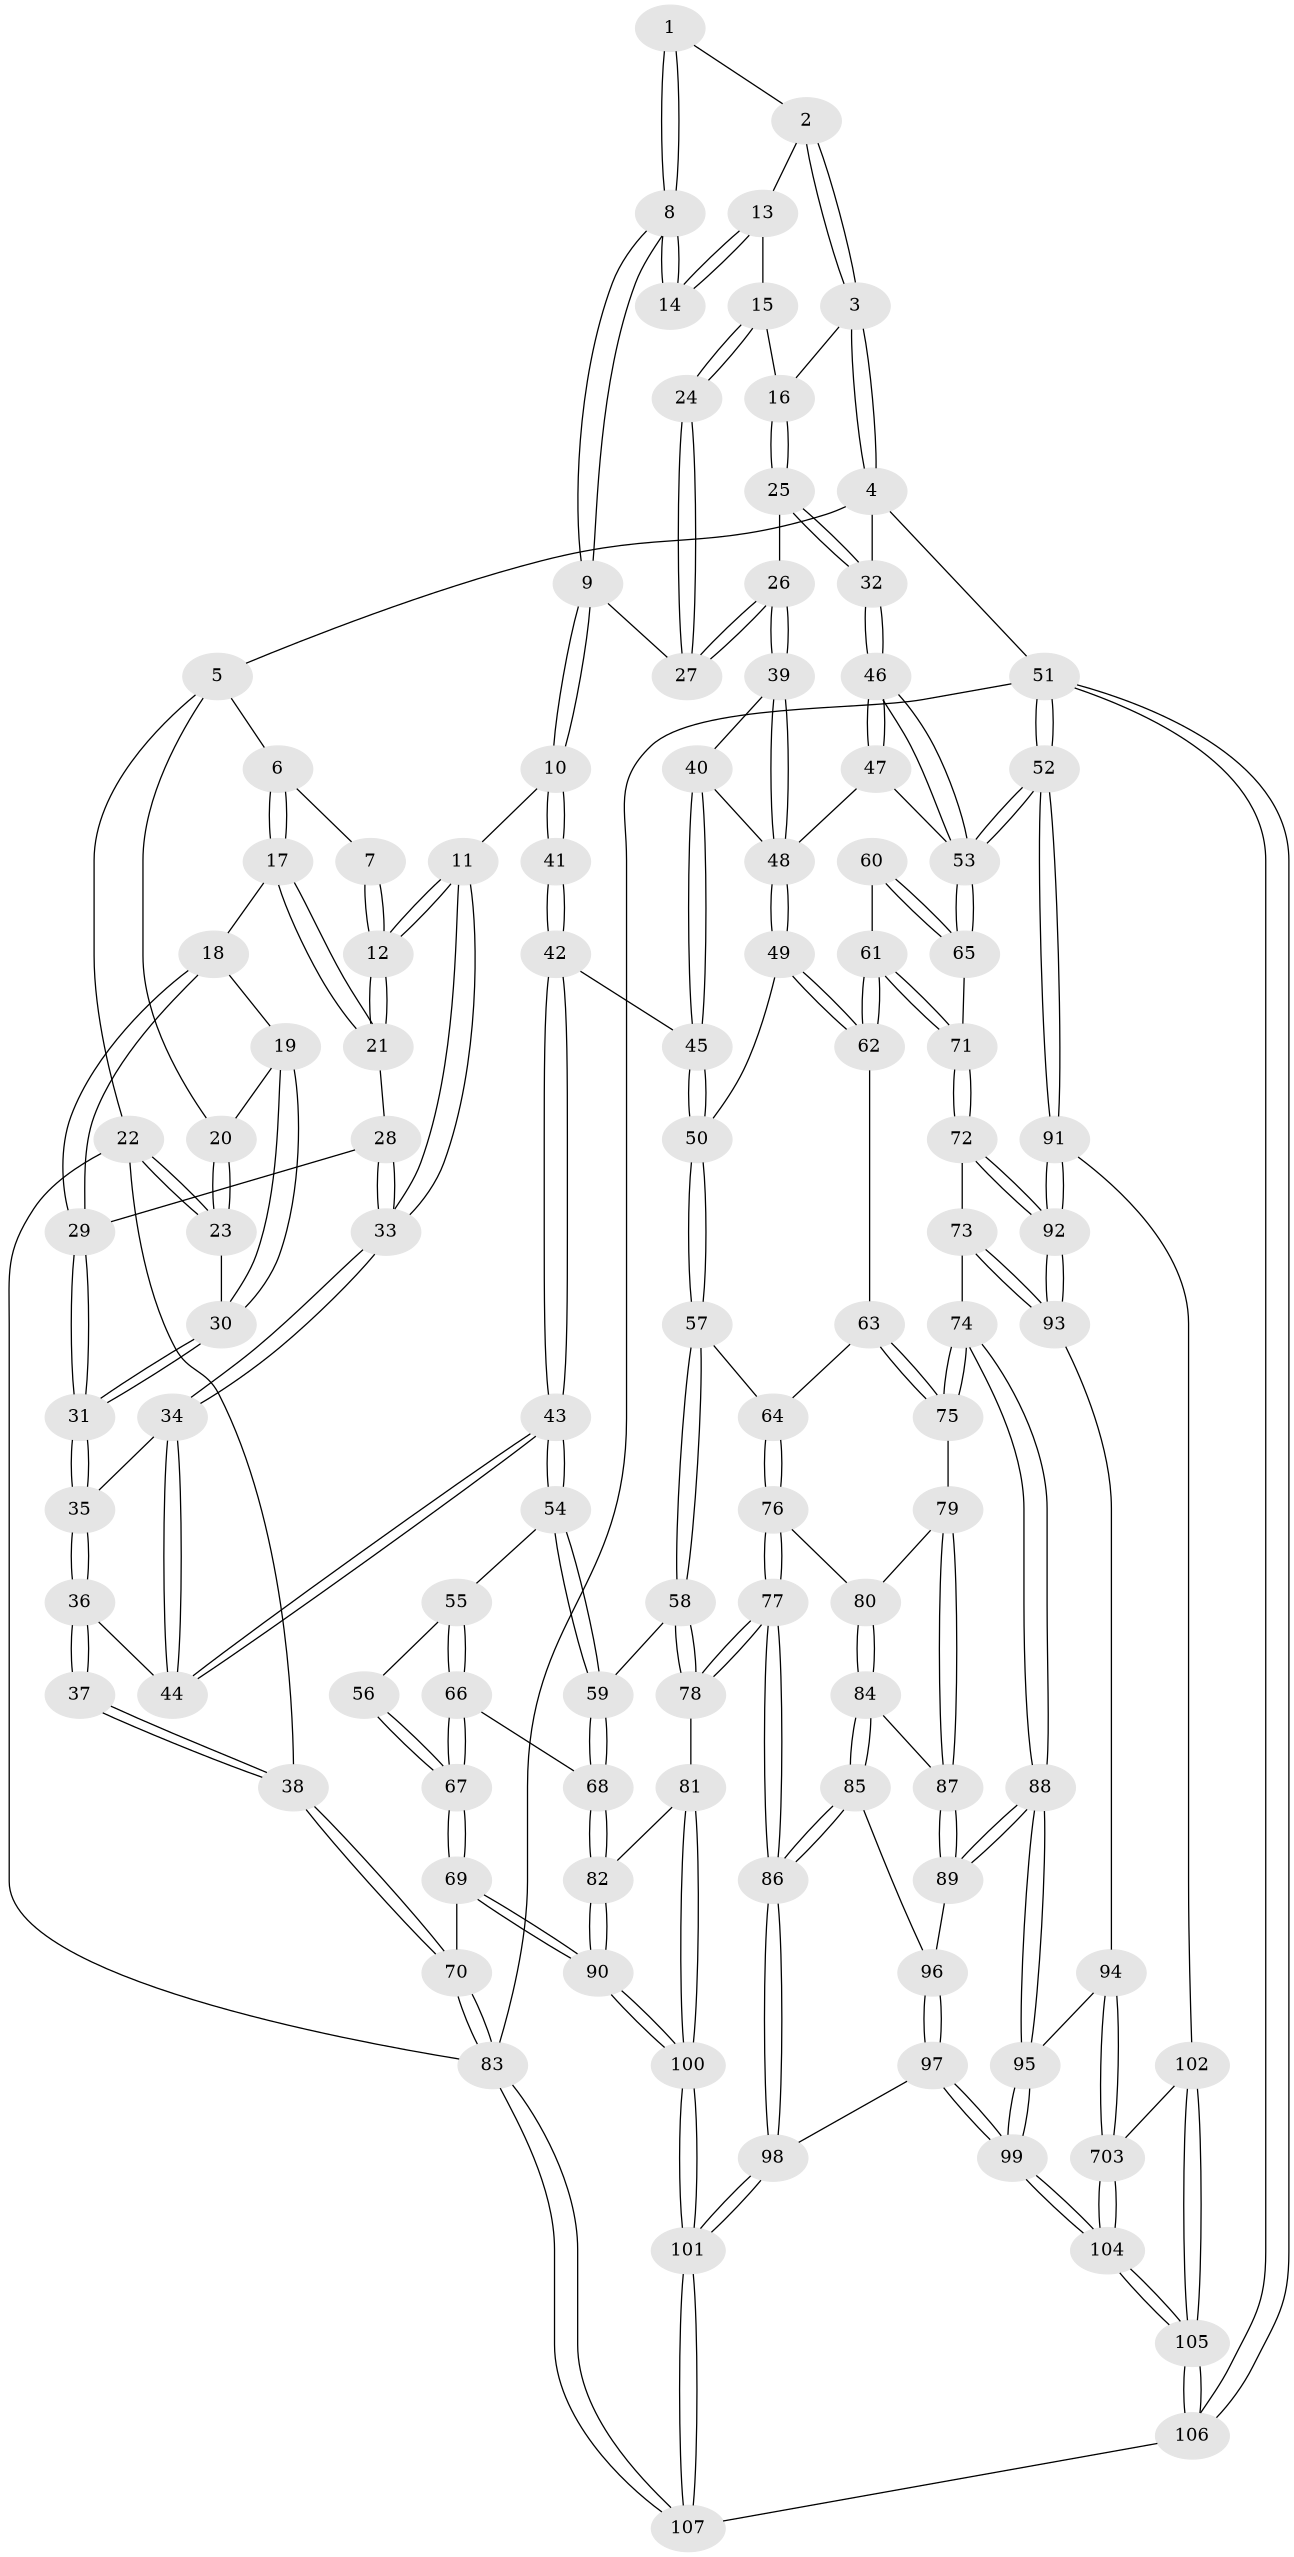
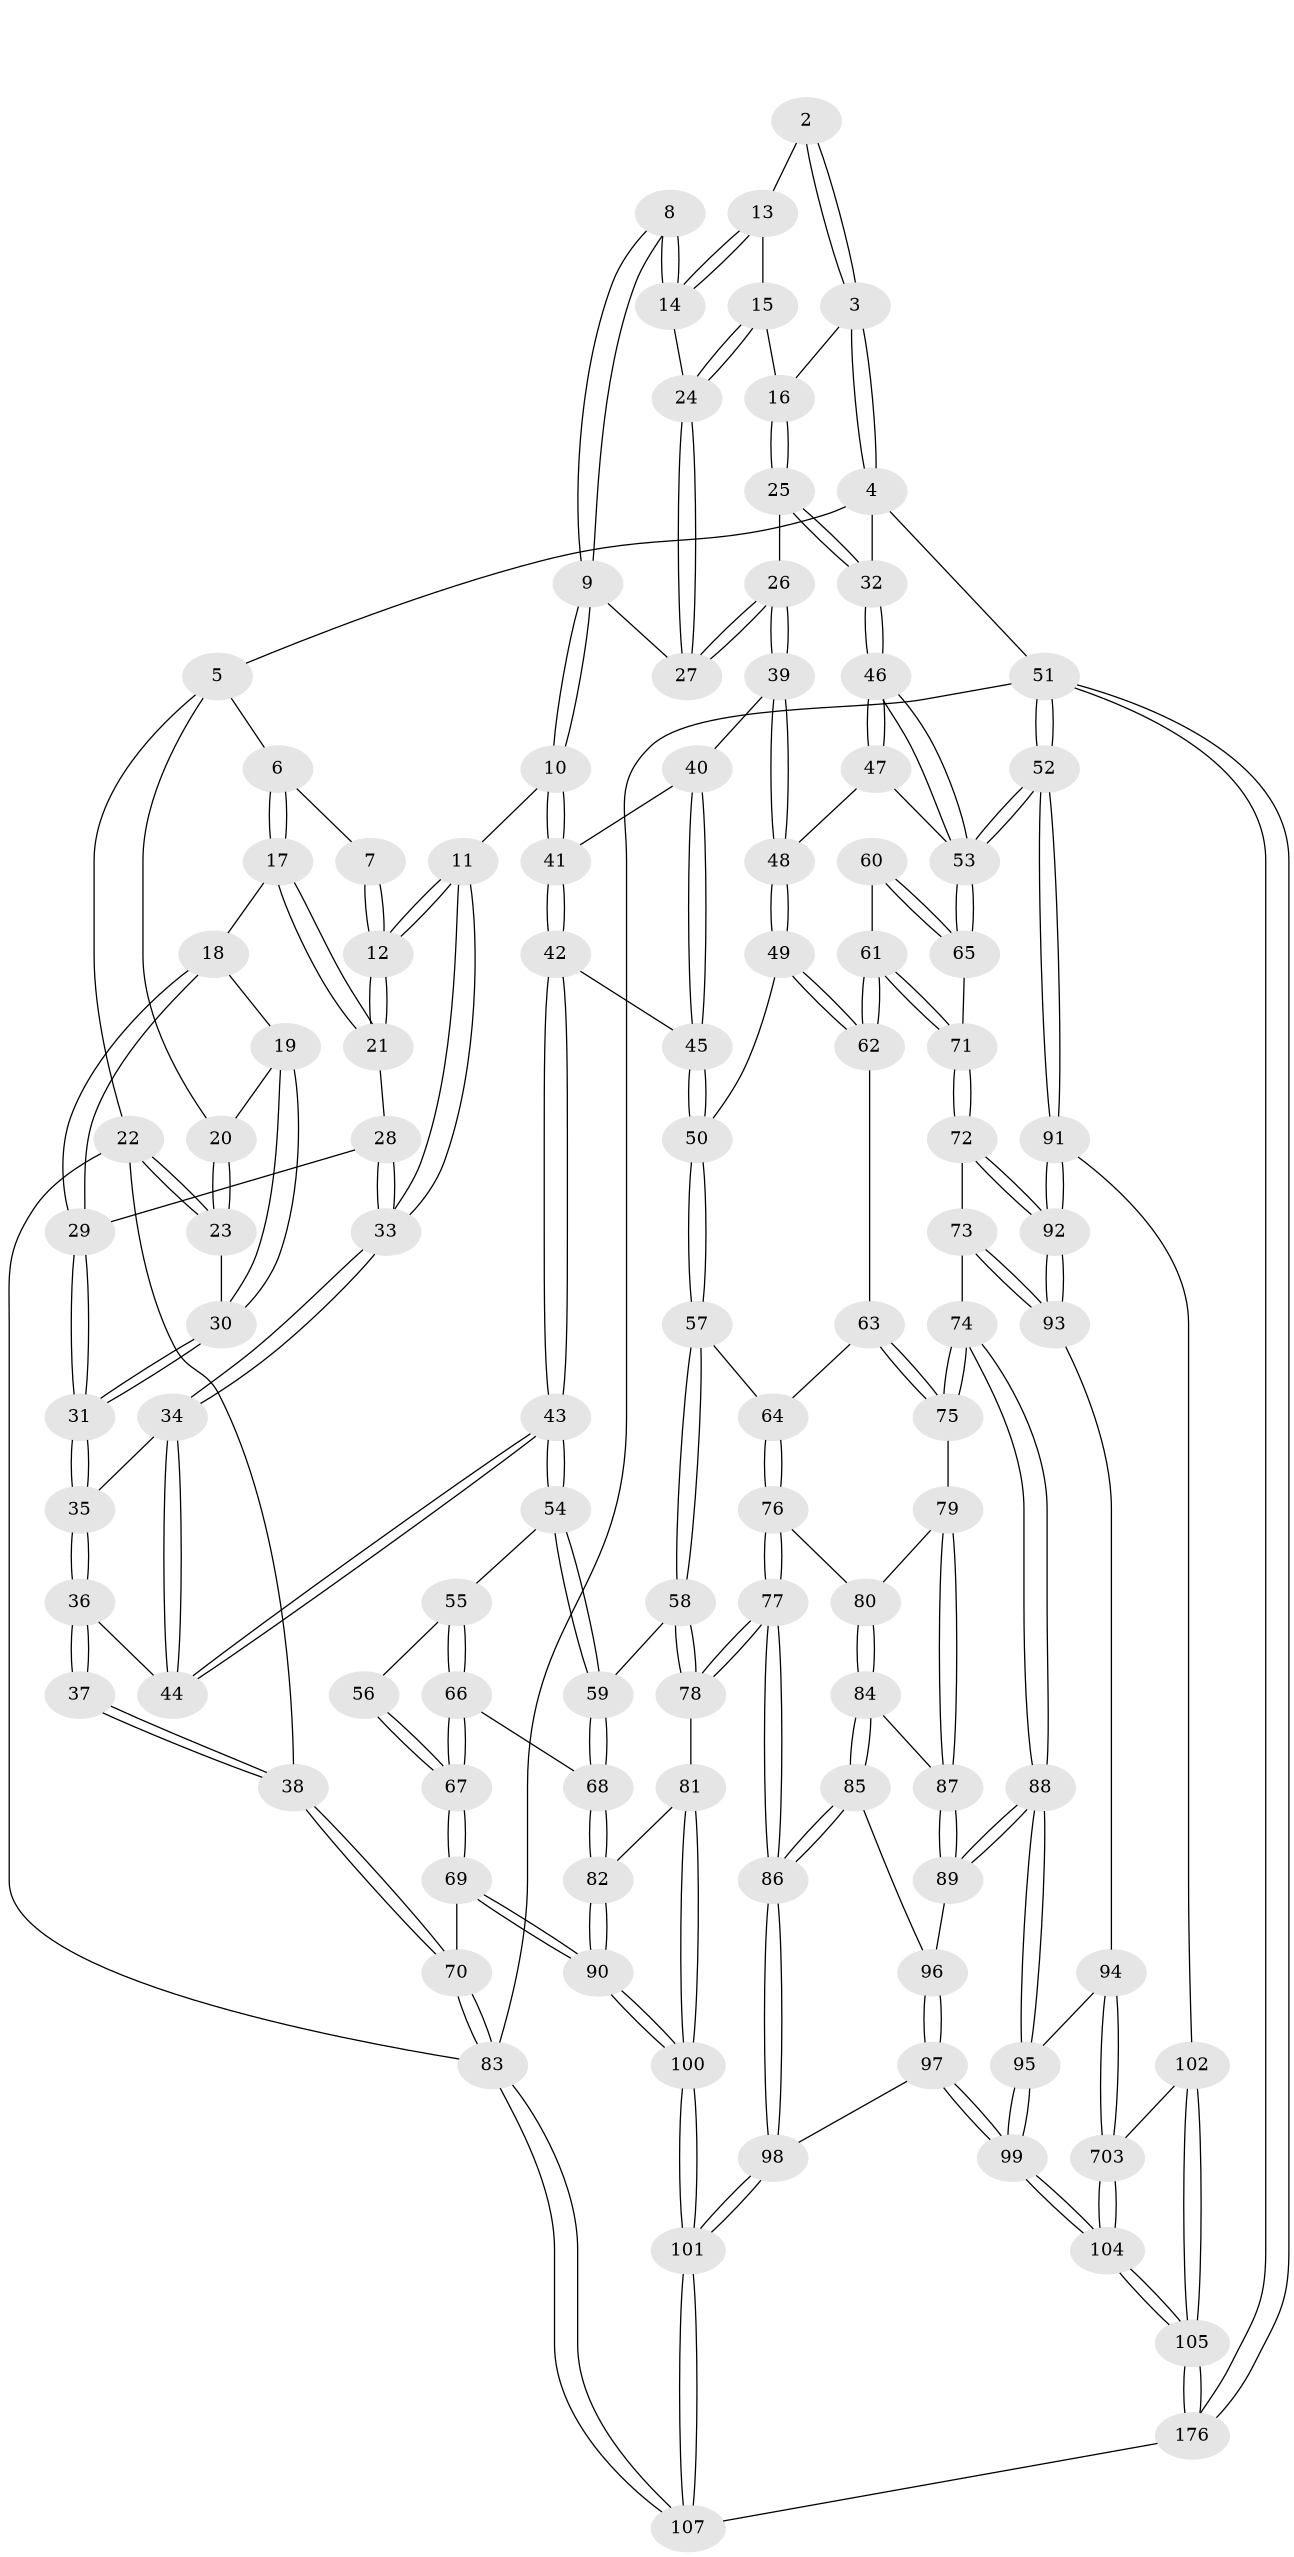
(670, 28) -> none
none -> (679, 352)
(738, 815) -> (633, 811)
(1192, 2436) -> (1192, 2436)
